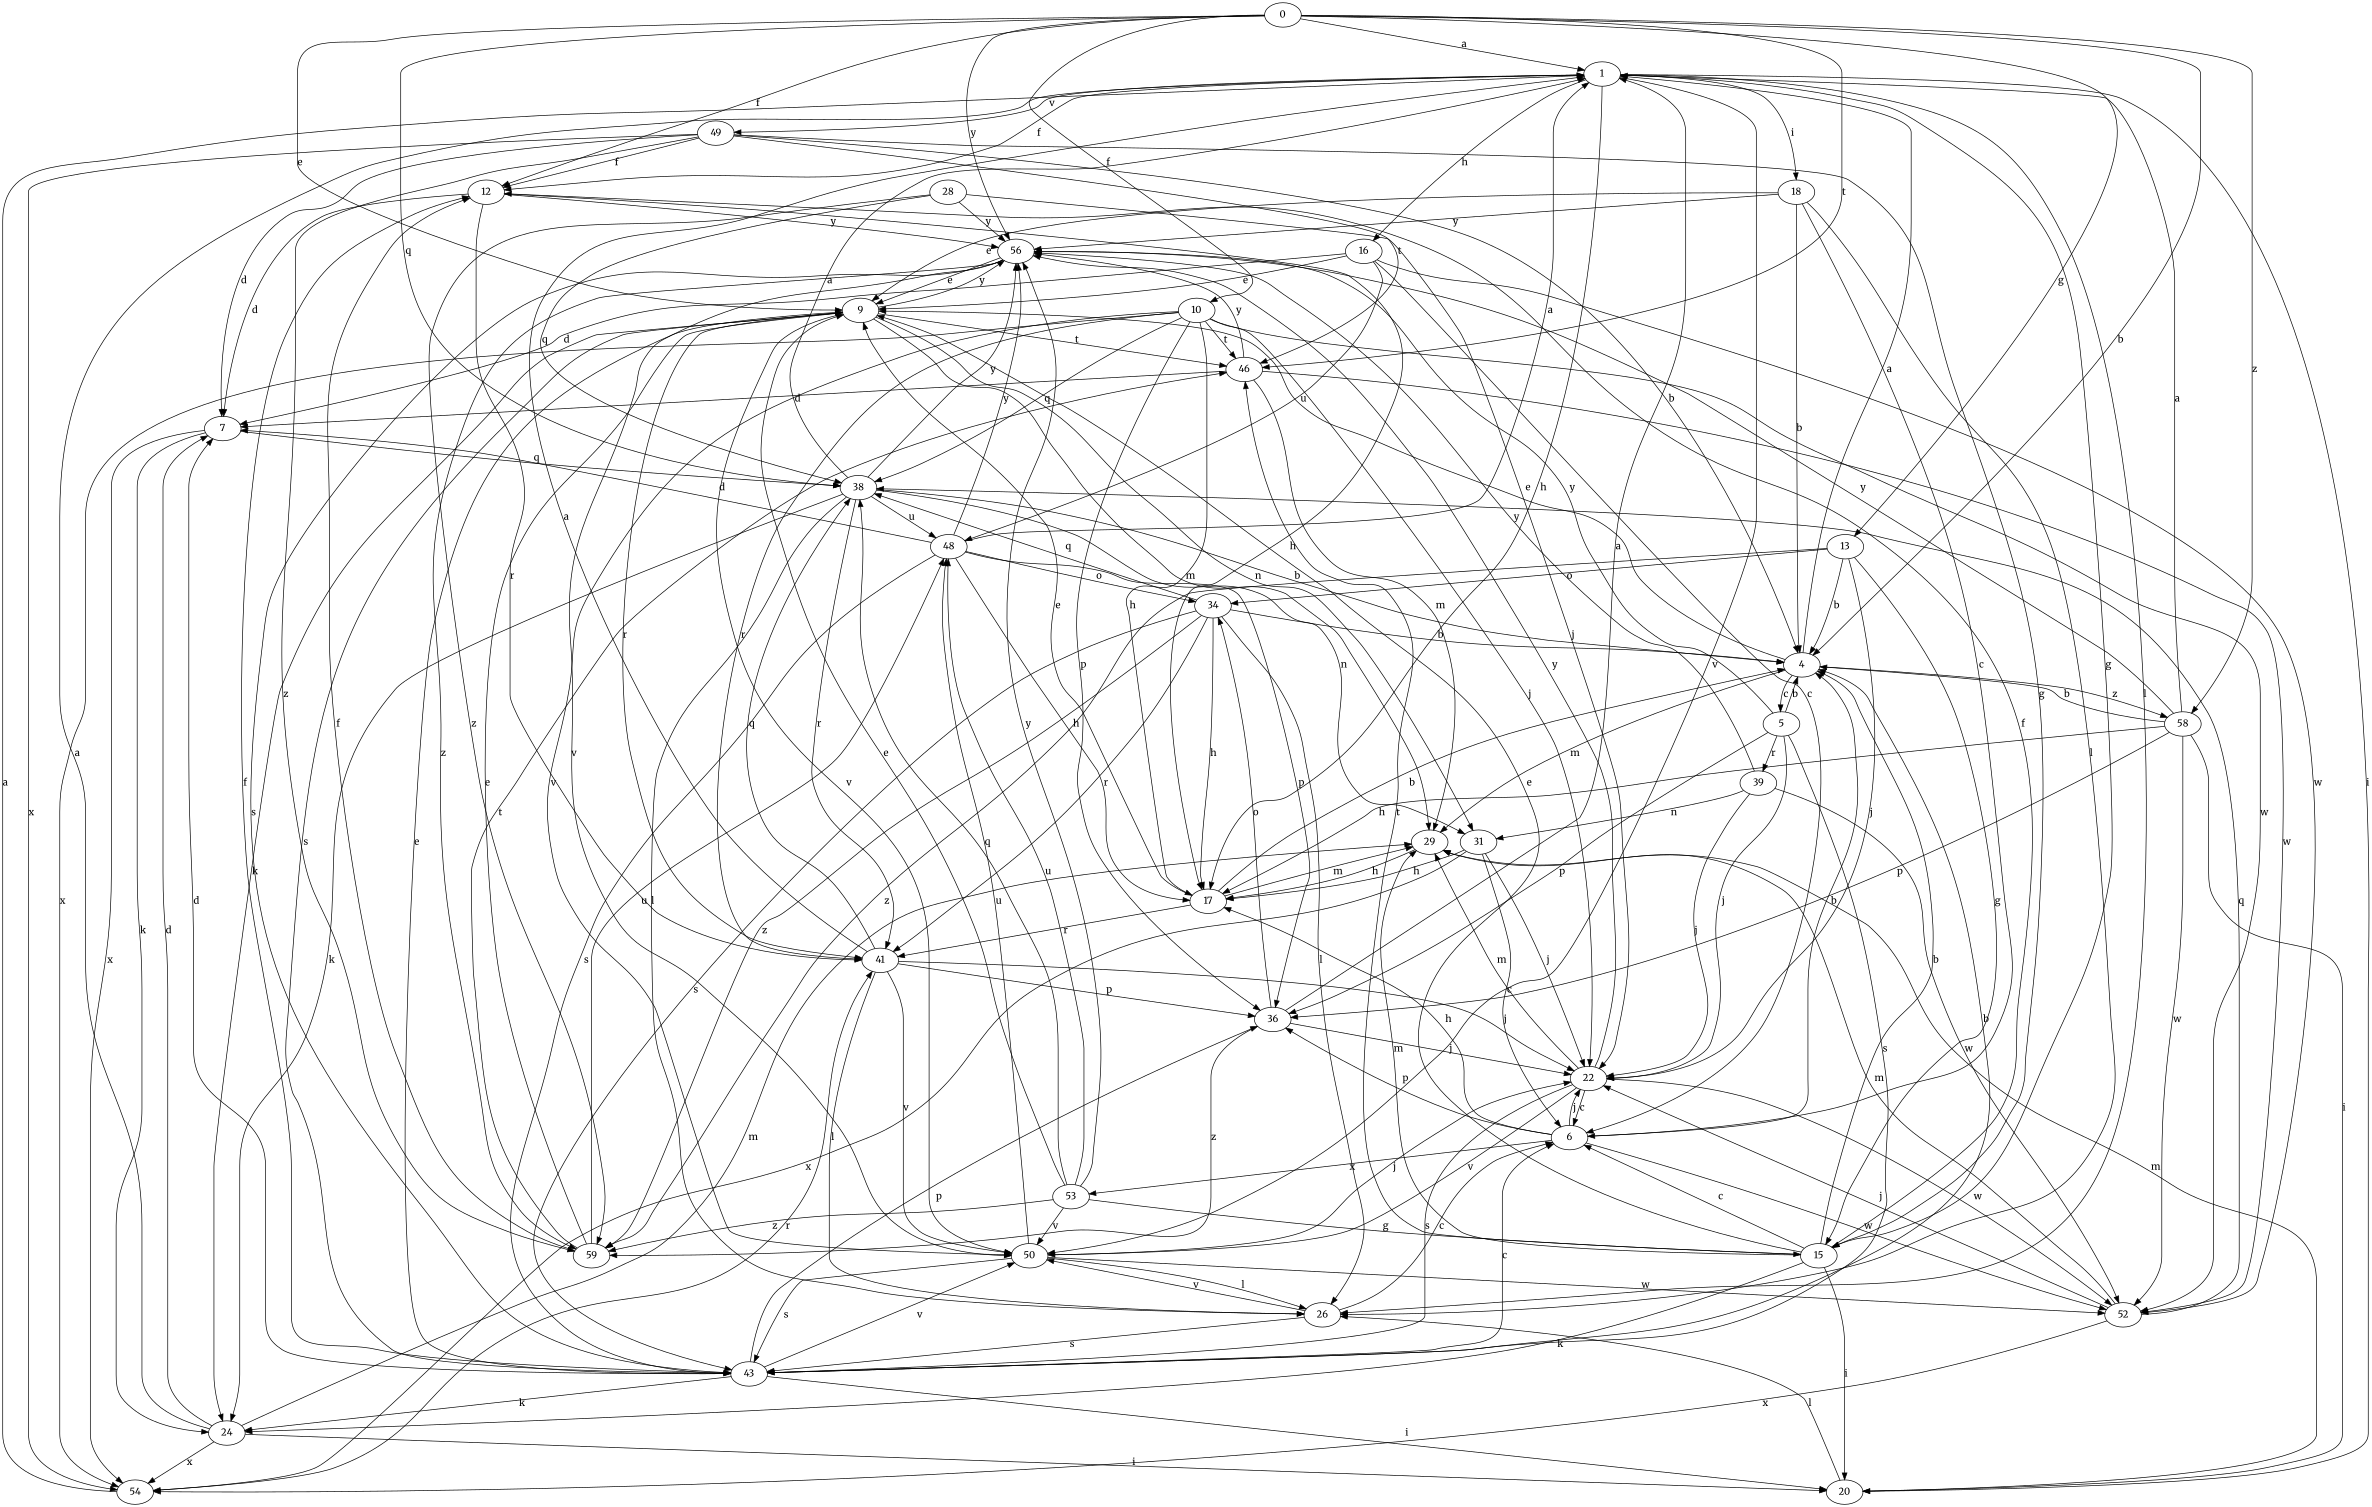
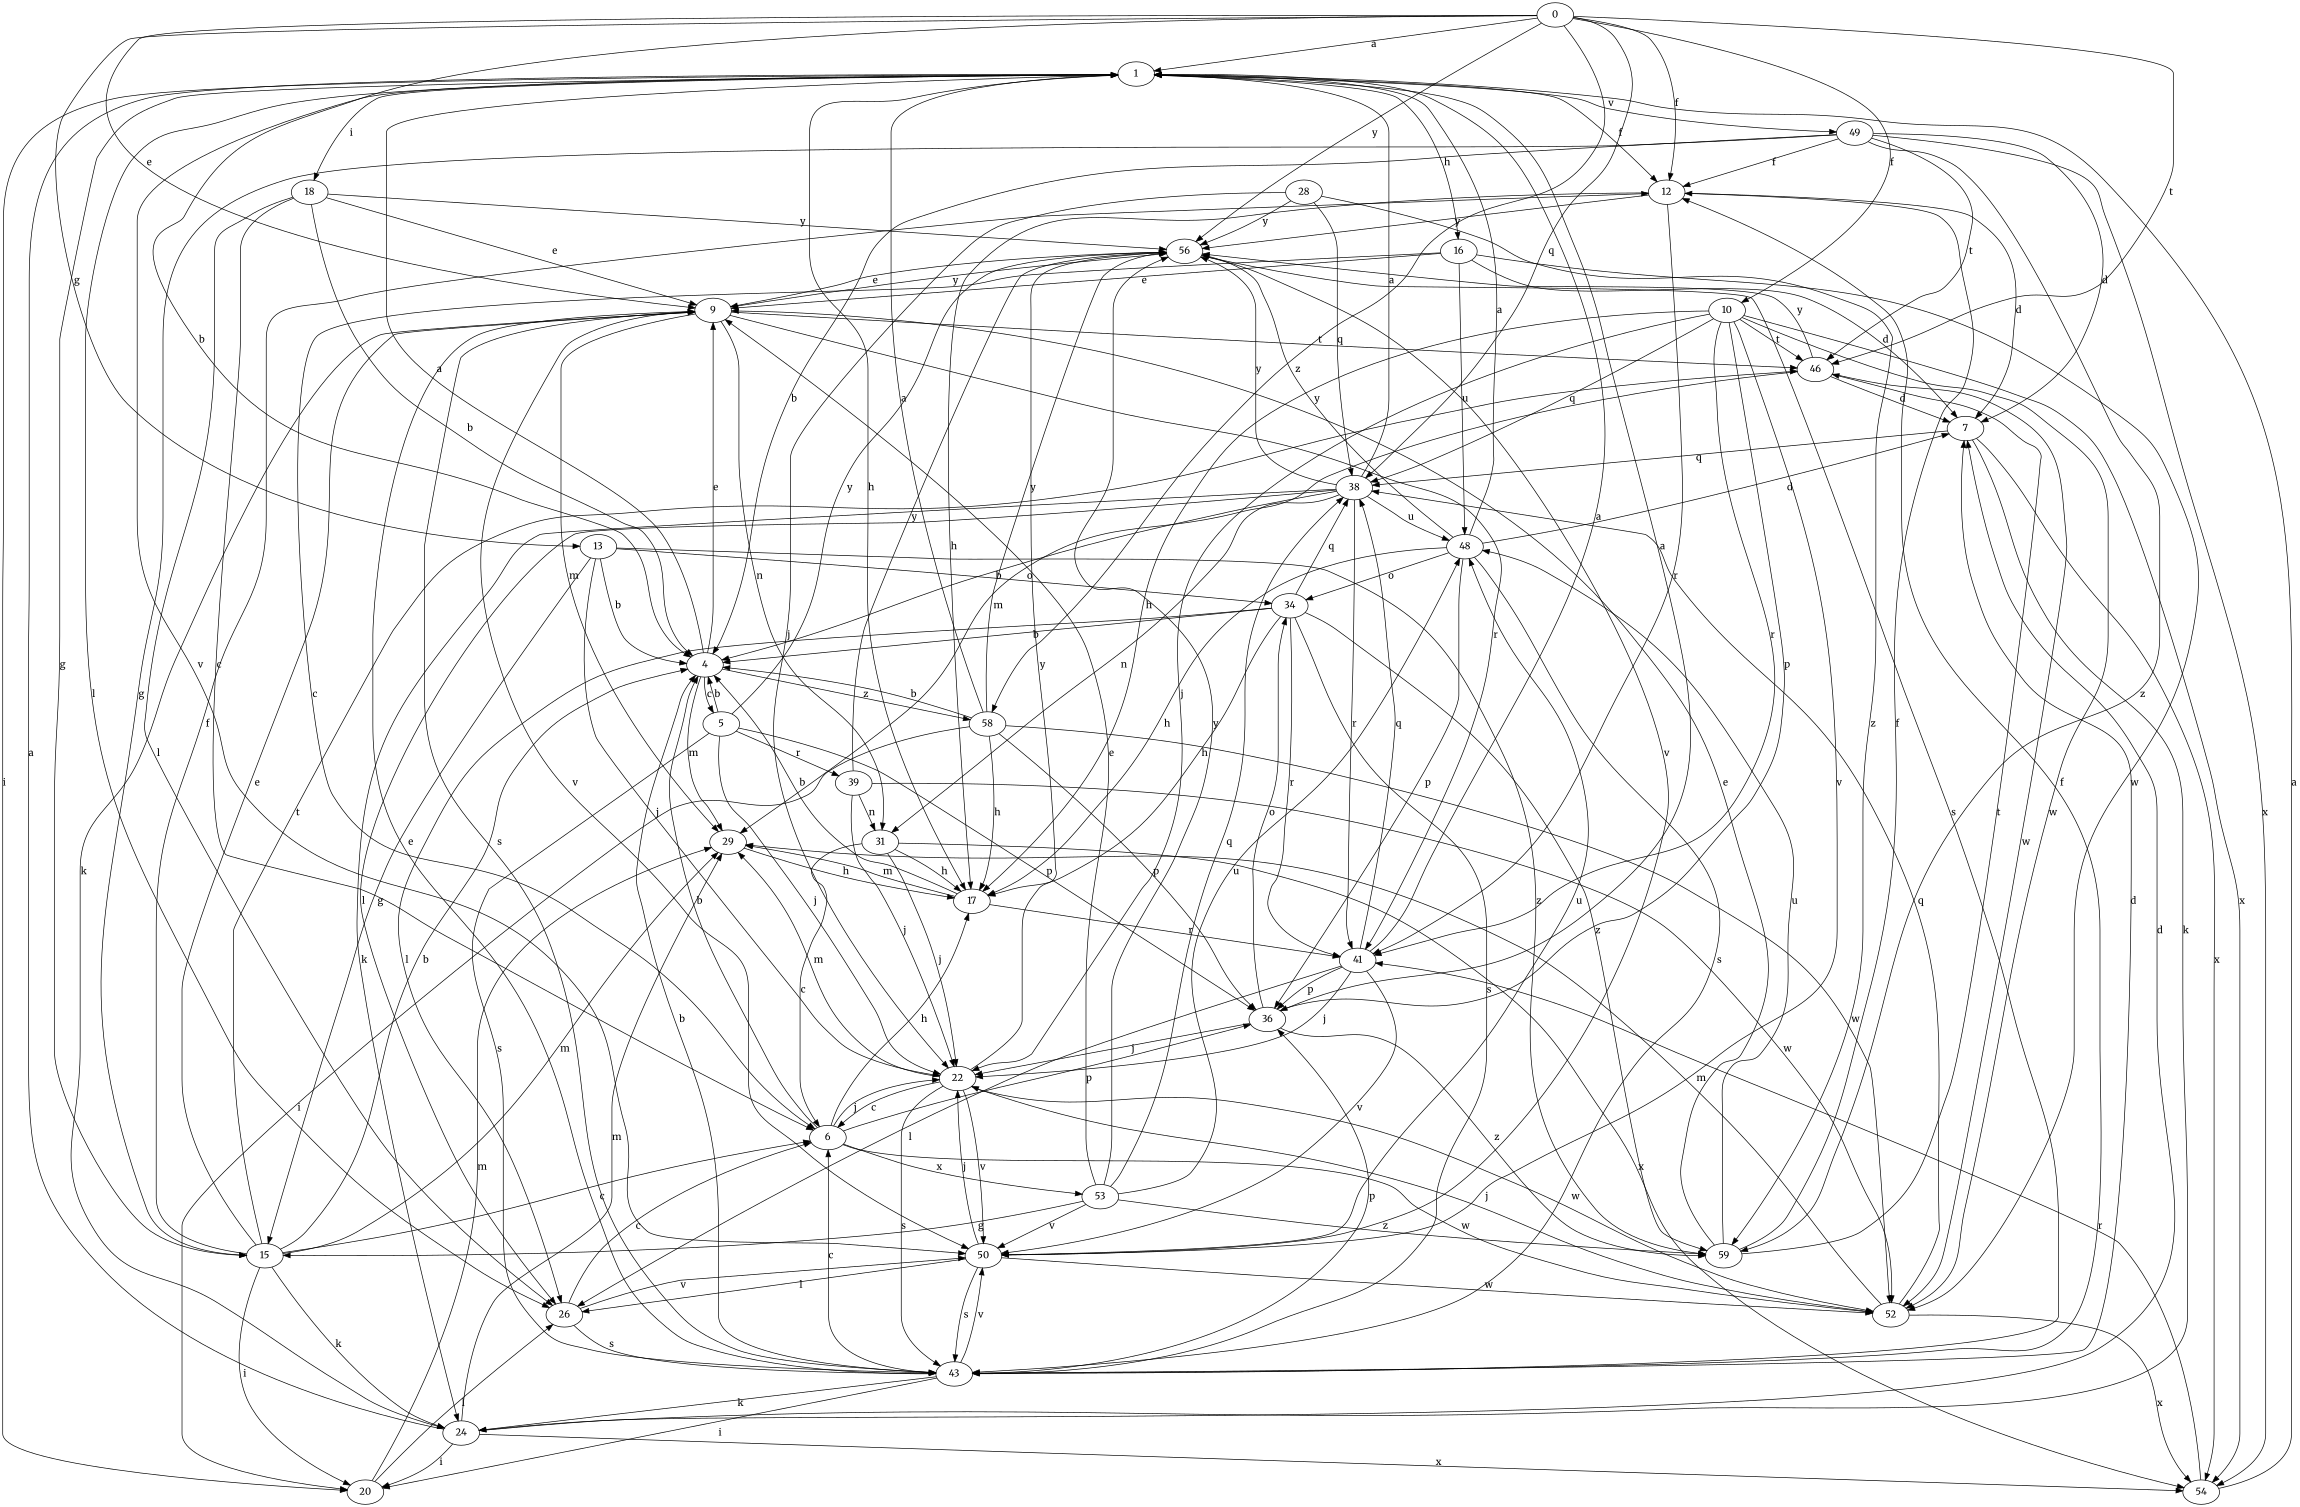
(434, 552) -> none
(1055, 597) -> none
